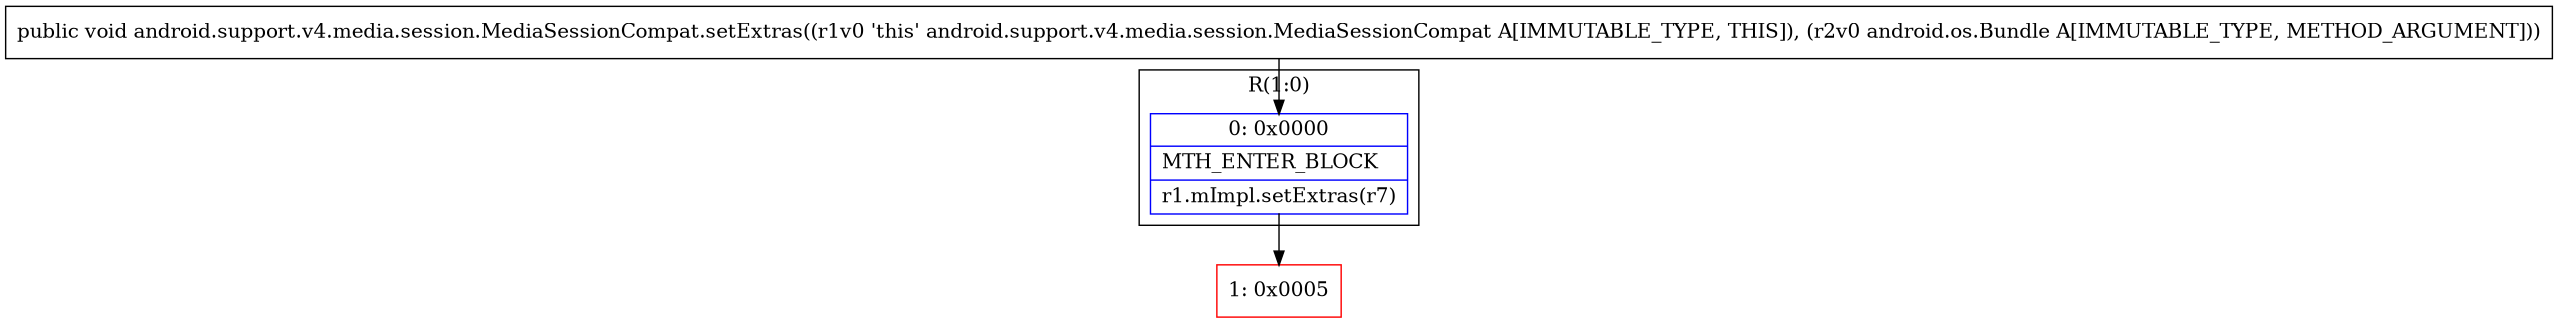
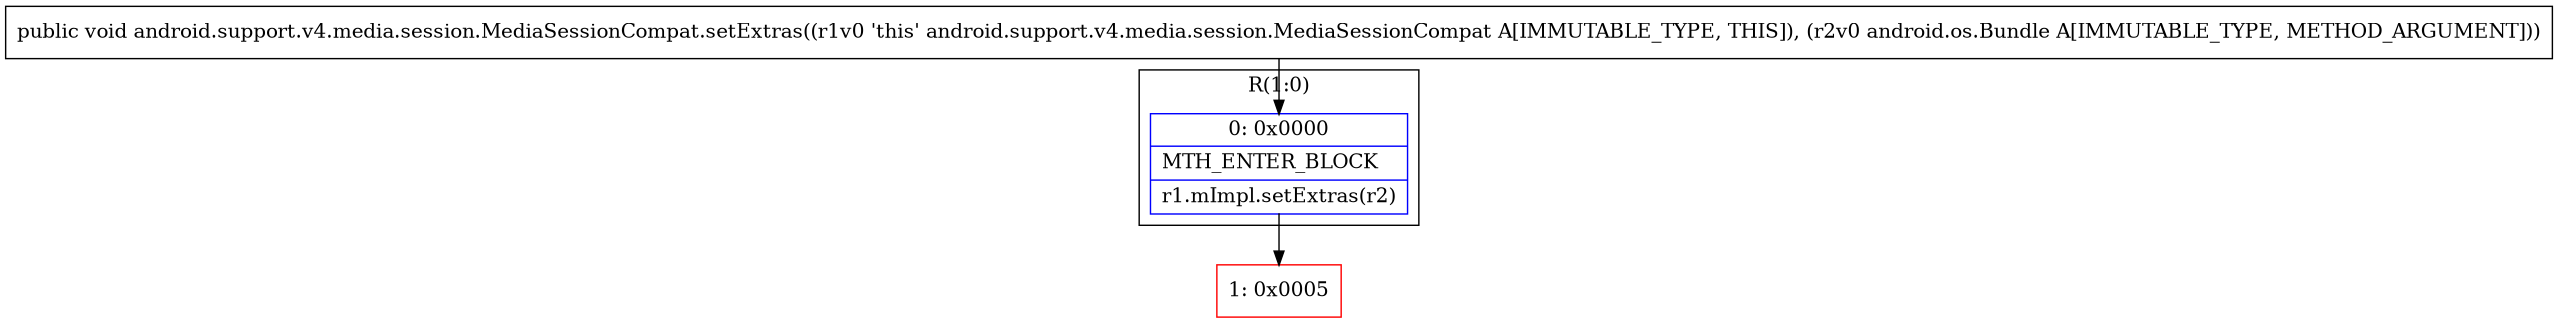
(1279, 196) -> (1279, 196)
